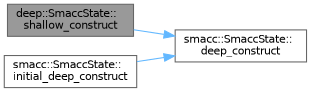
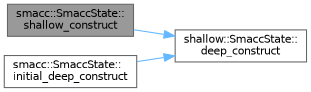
(70, 20) -> (70, 20)
(241, 46) -> (241, 46)
